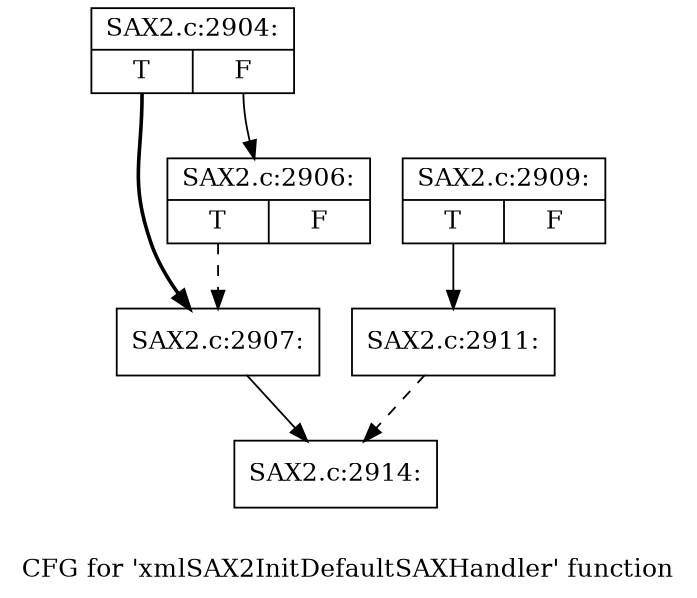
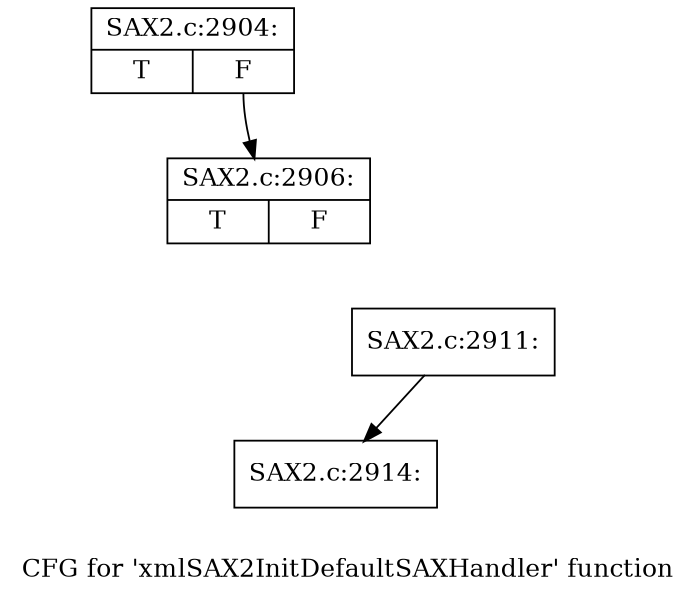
(504, 201) -> none
(218, 342) -> none
(401, 402) -> (401, 402)
